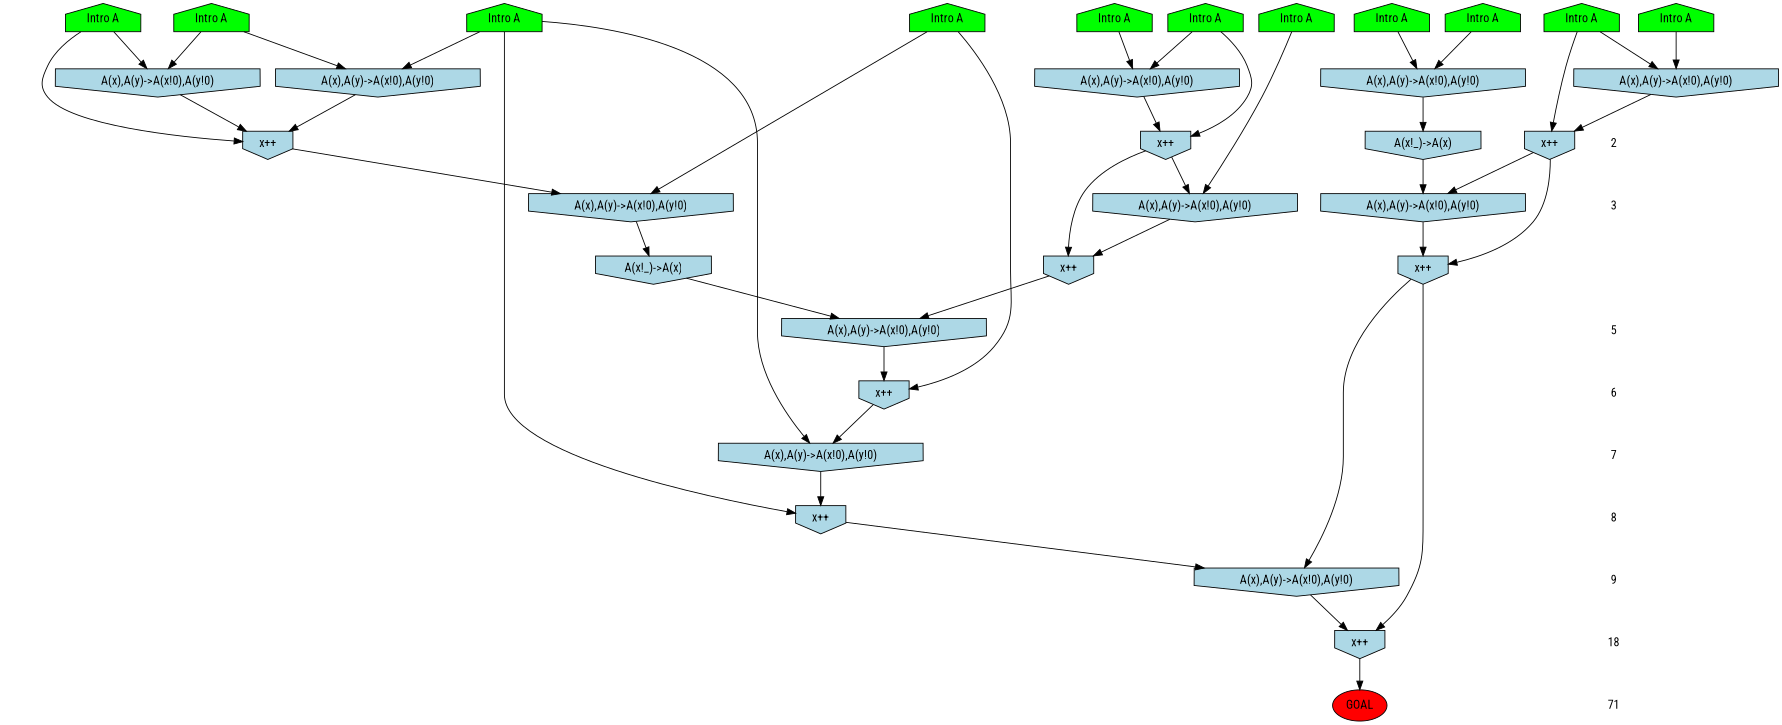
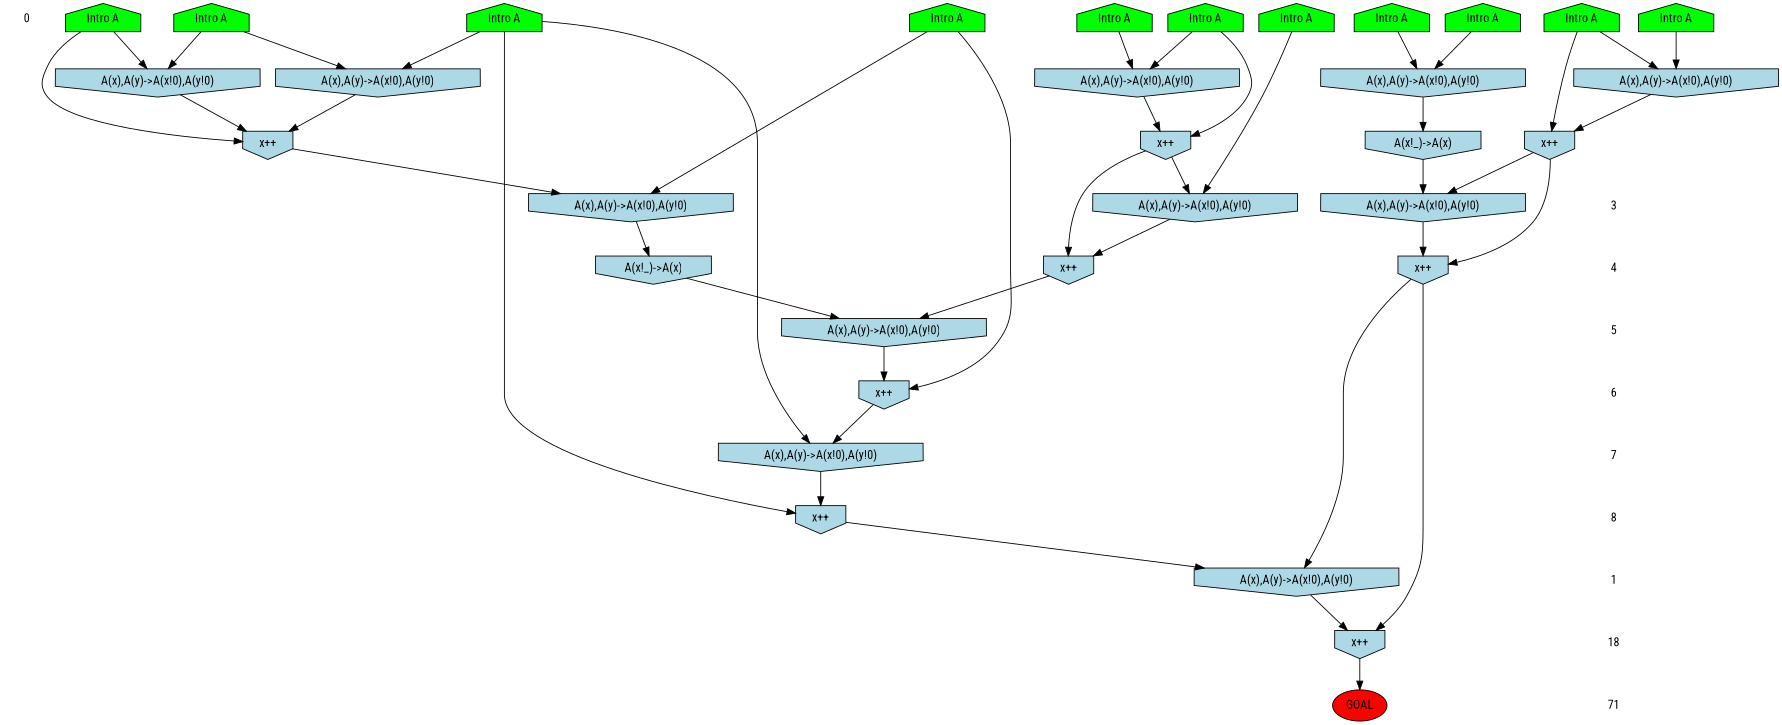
none -> (27, 19)
(1614, 144) -> none
none -> (1614, 269)
(1614, 581) -> (1614, 581)
